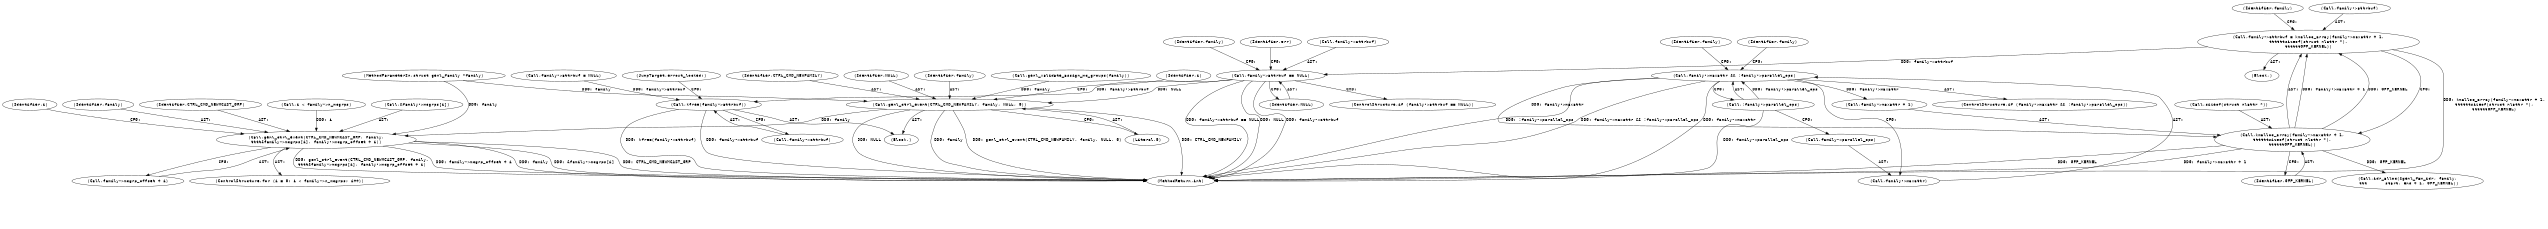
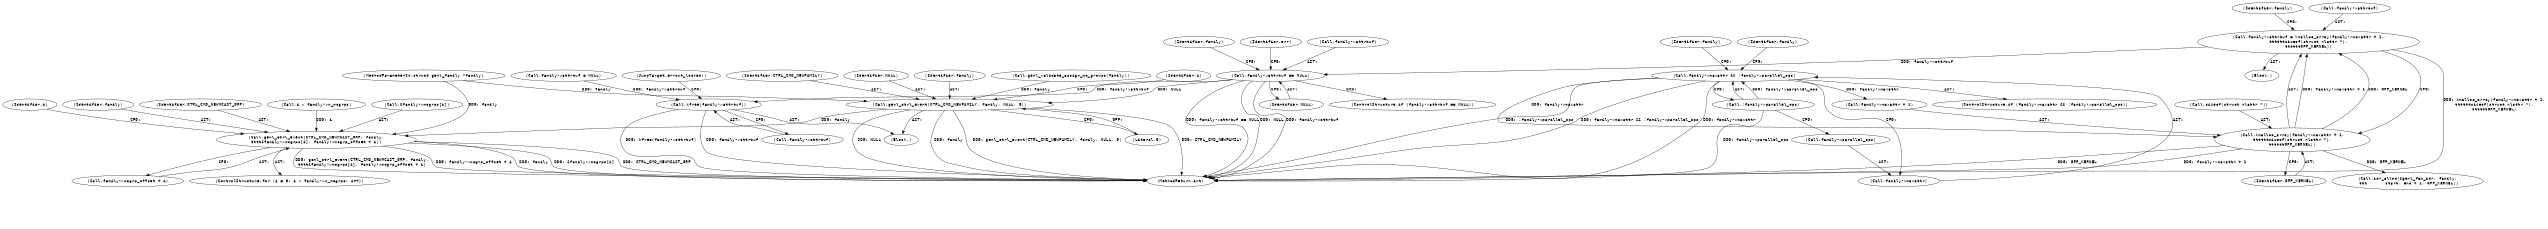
(1119, 120) -> (1119, 120)
